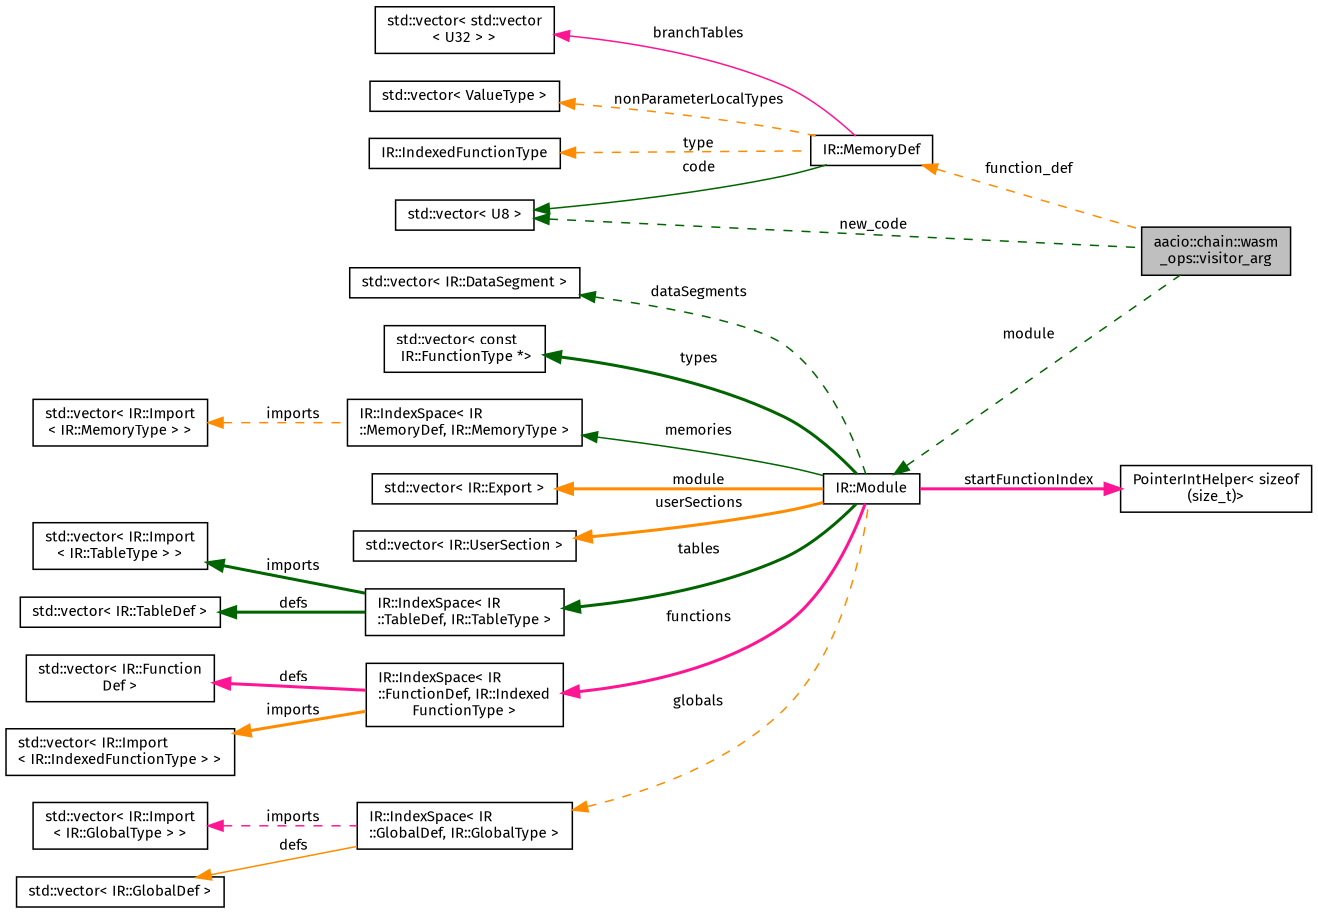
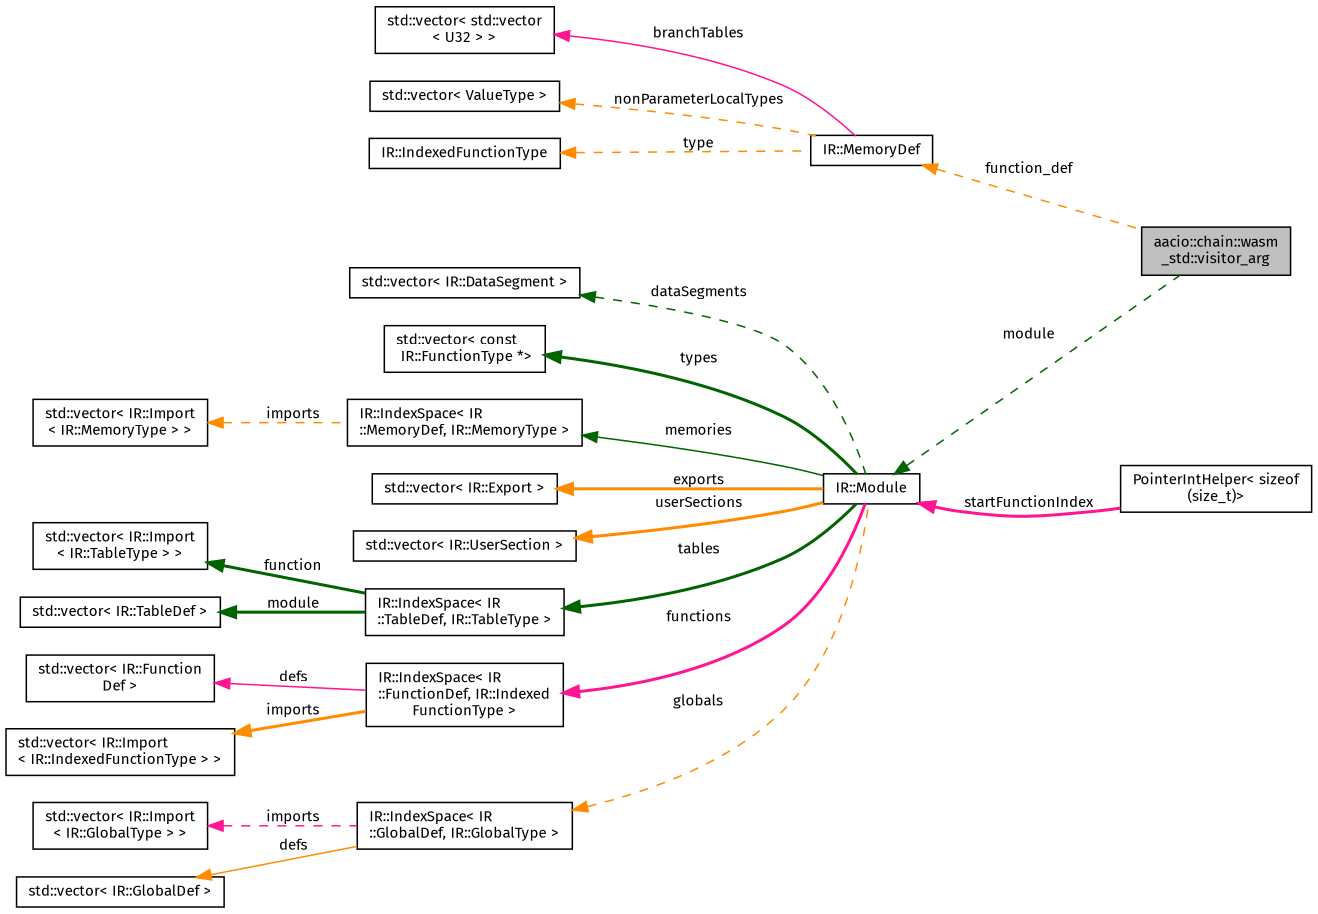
(465, 215) -> none
(1216, 251) -> (1216, 251)
(696, 481) -> (696, 481)
(1012, 489) -> (1027, 516)
(291, 566) -> (291, 566)
(291, 604) -> (291, 604)
(298, 687) -> (298, 687)
